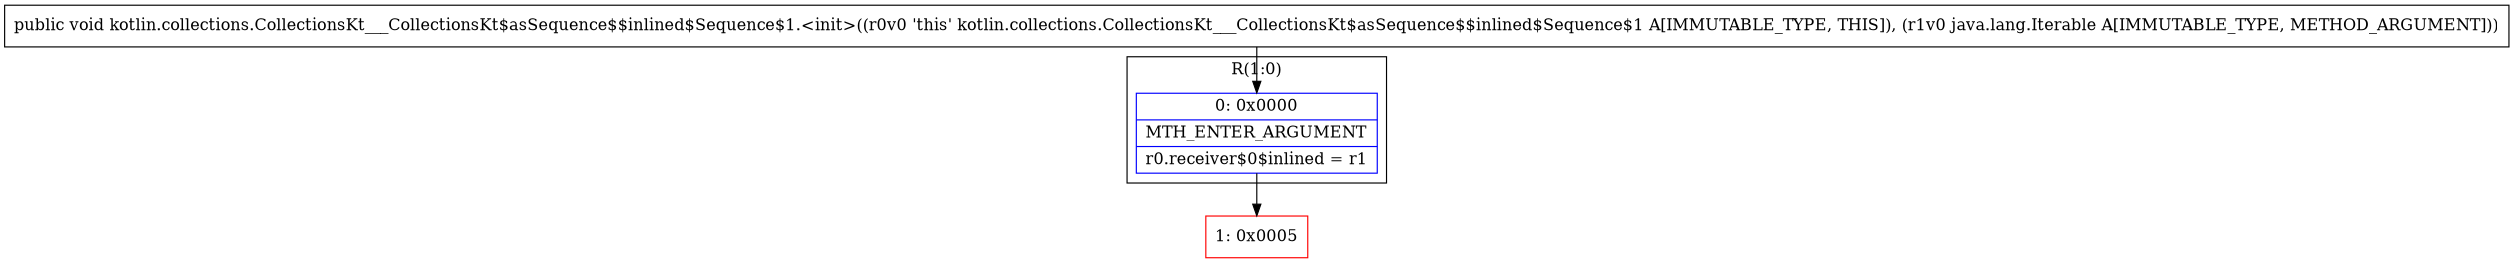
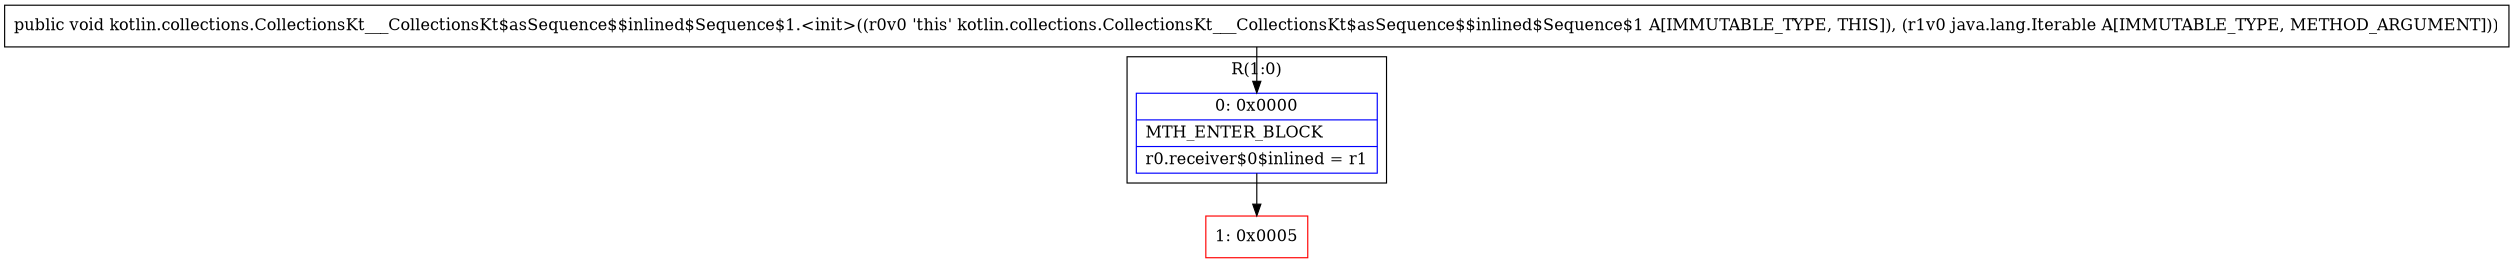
(1256, 133) -> (1235, 133)
